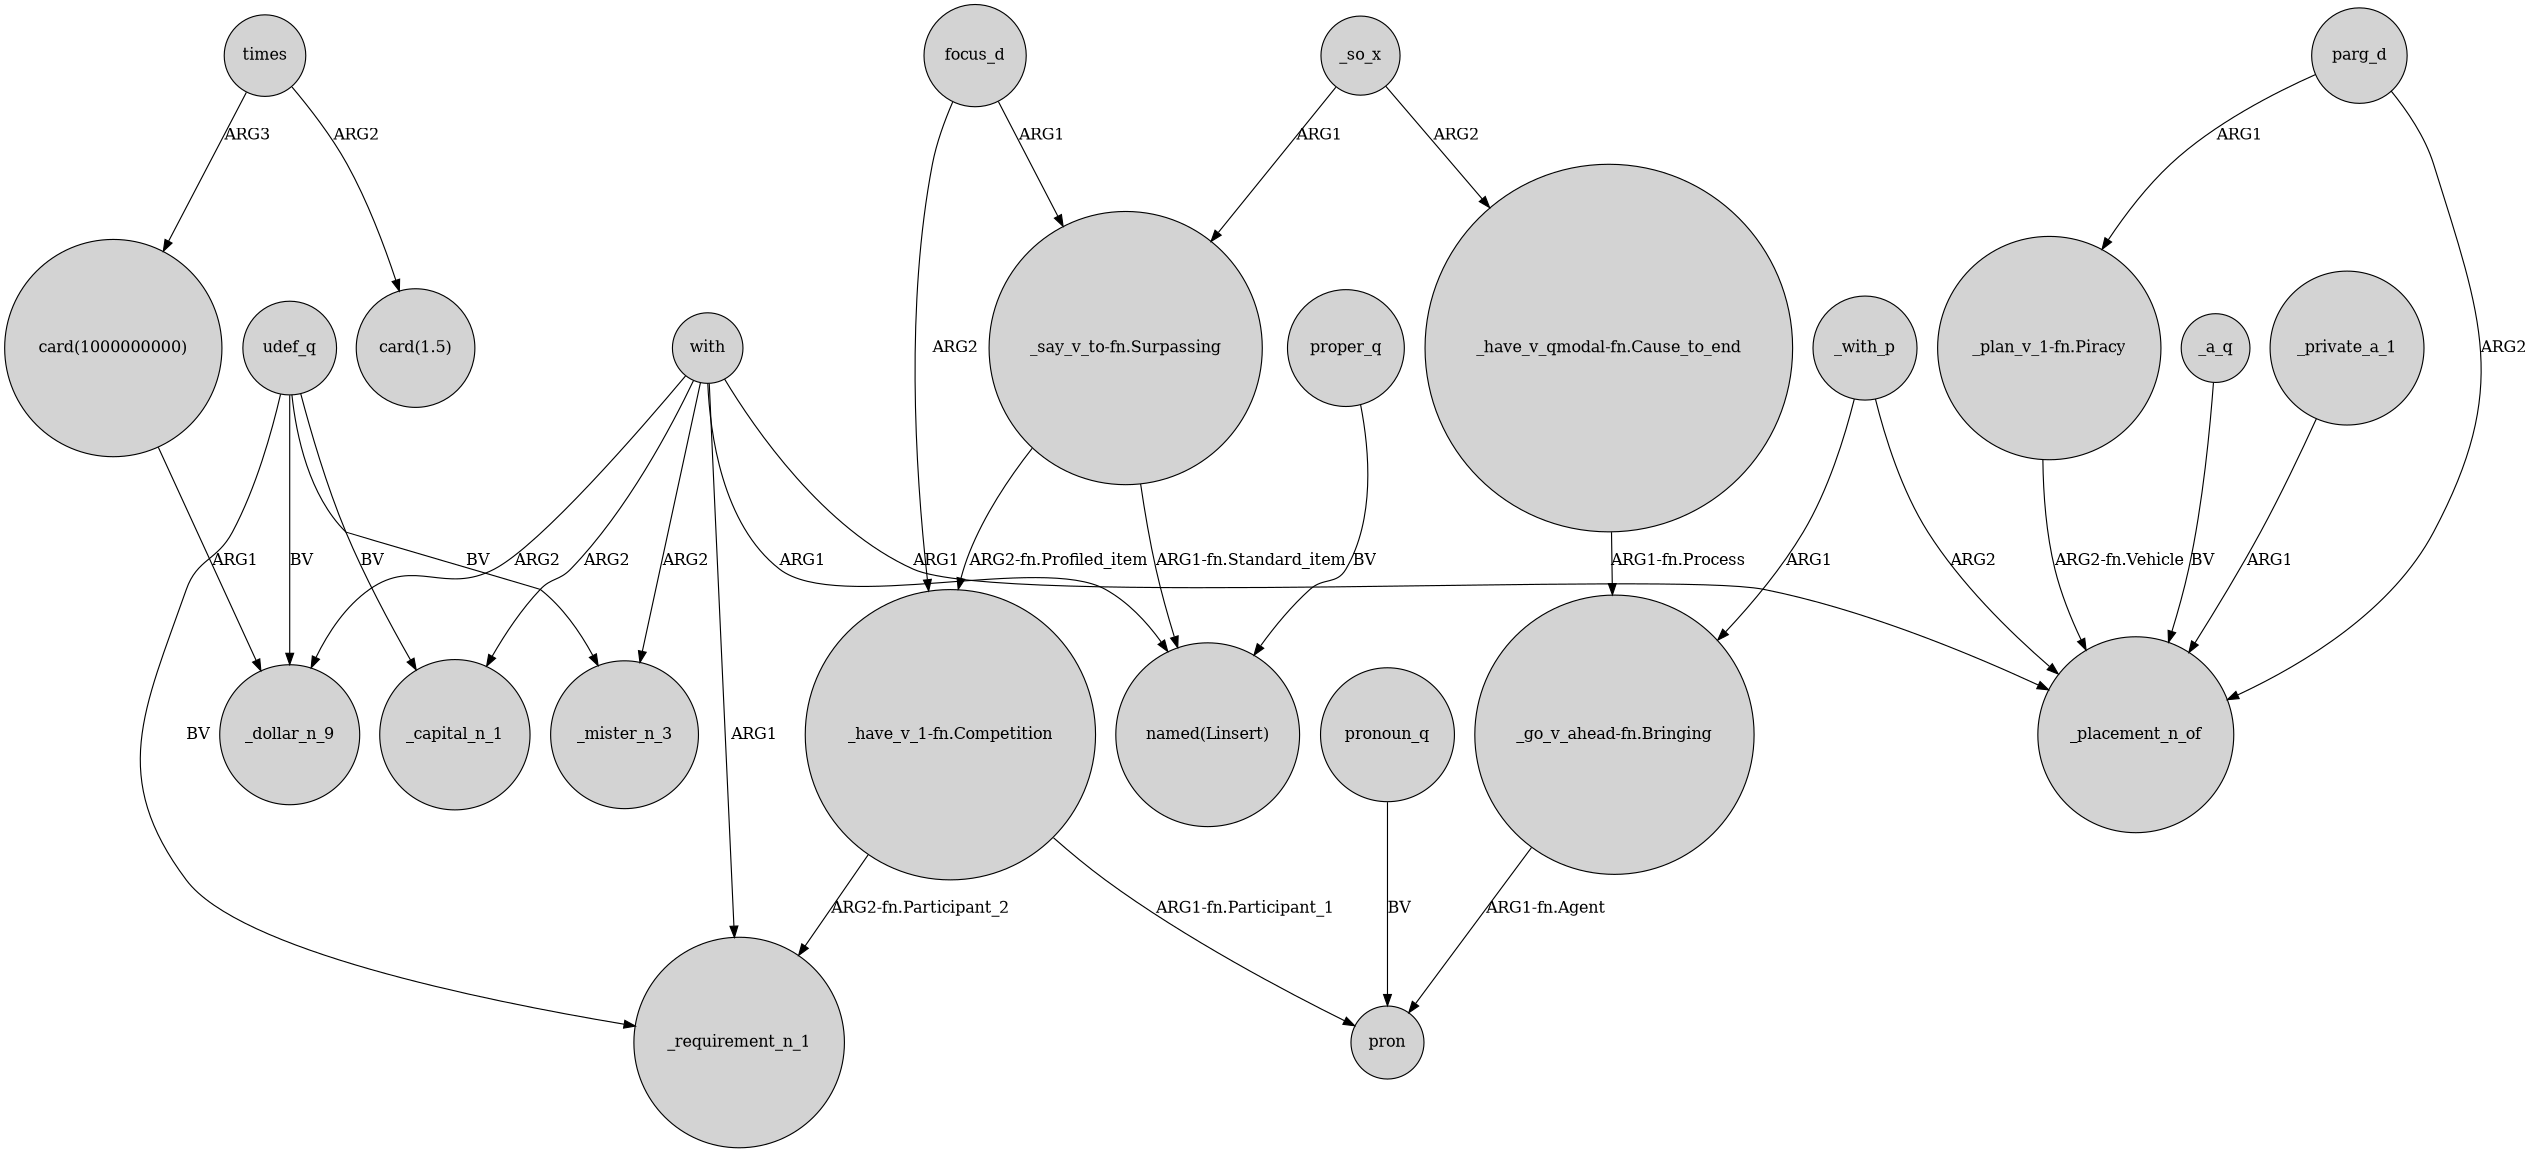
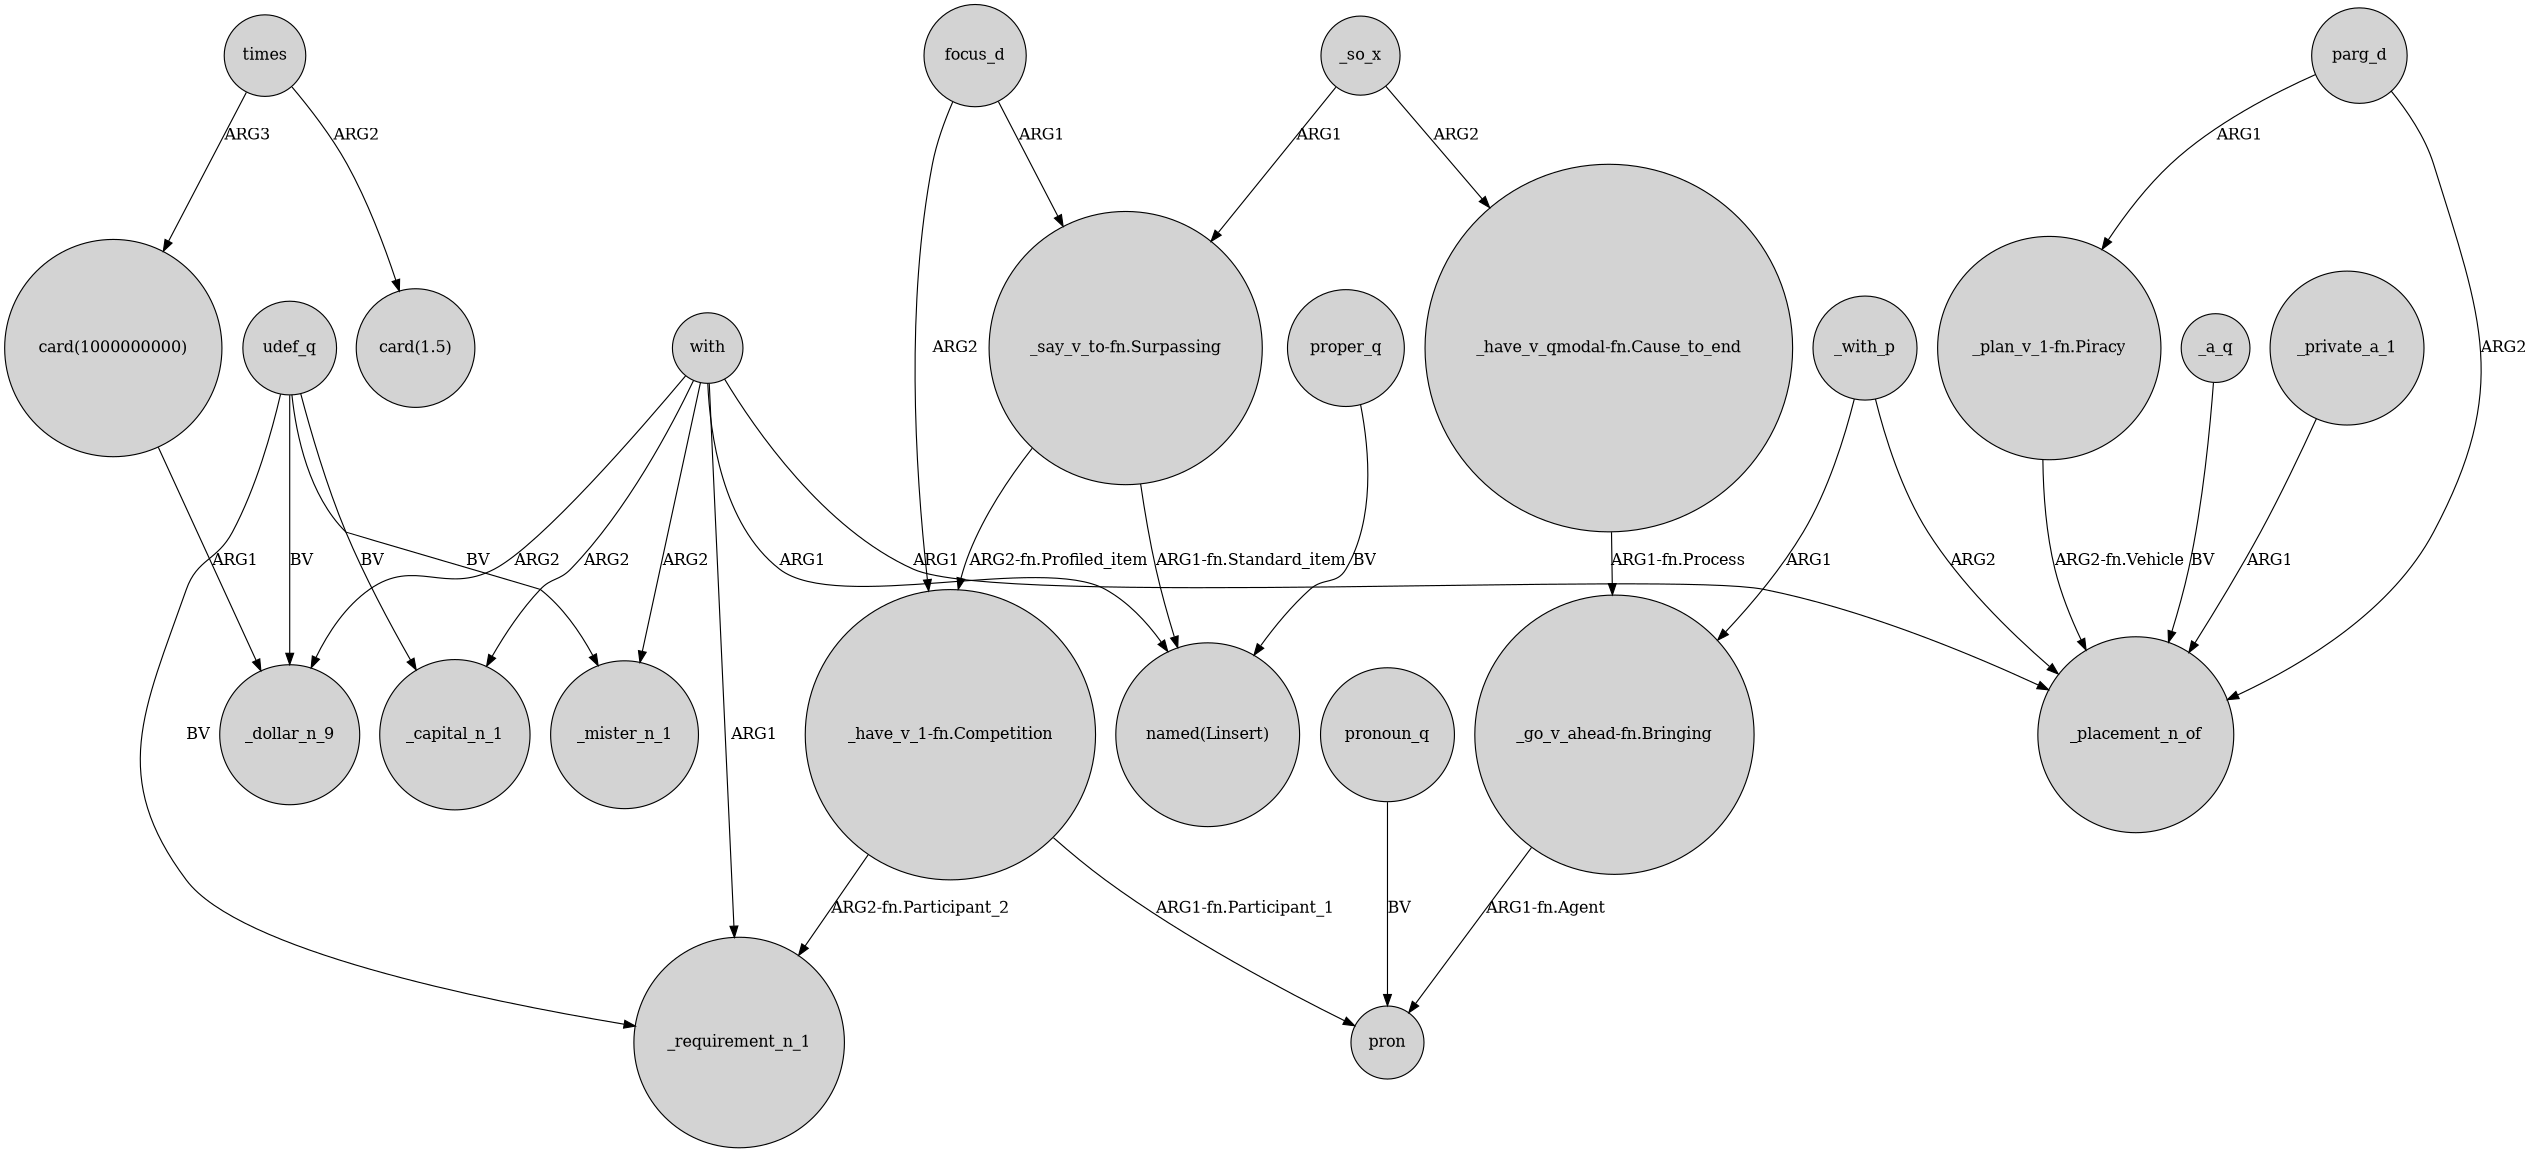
(625, 735) -> (625, 735)
